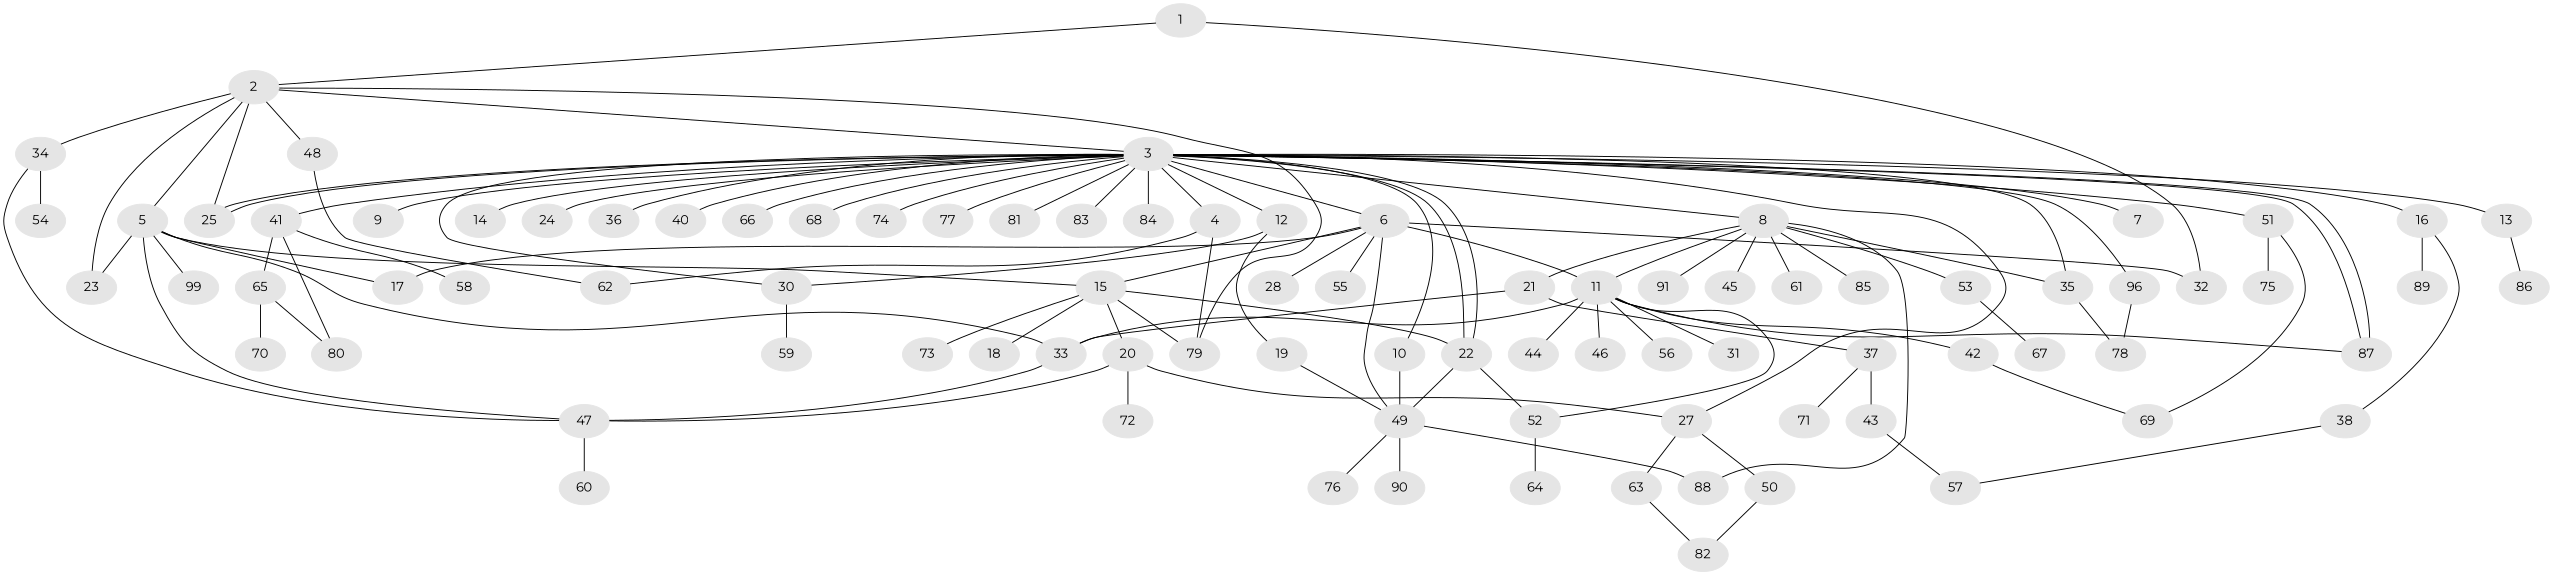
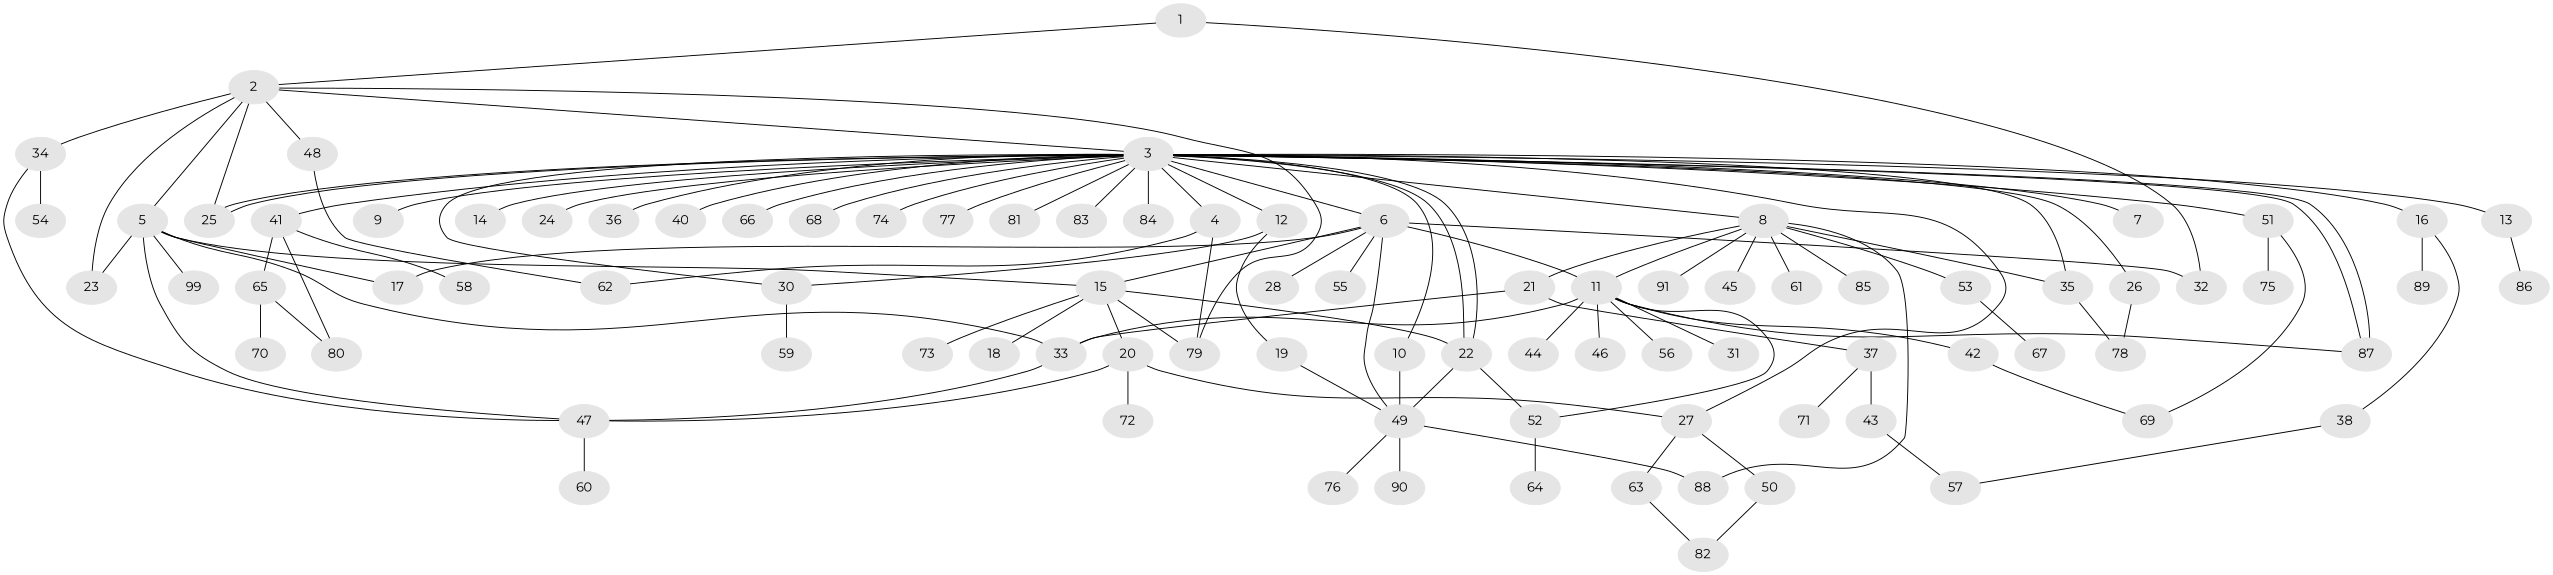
(2135, 288) -> (2135, 288)
